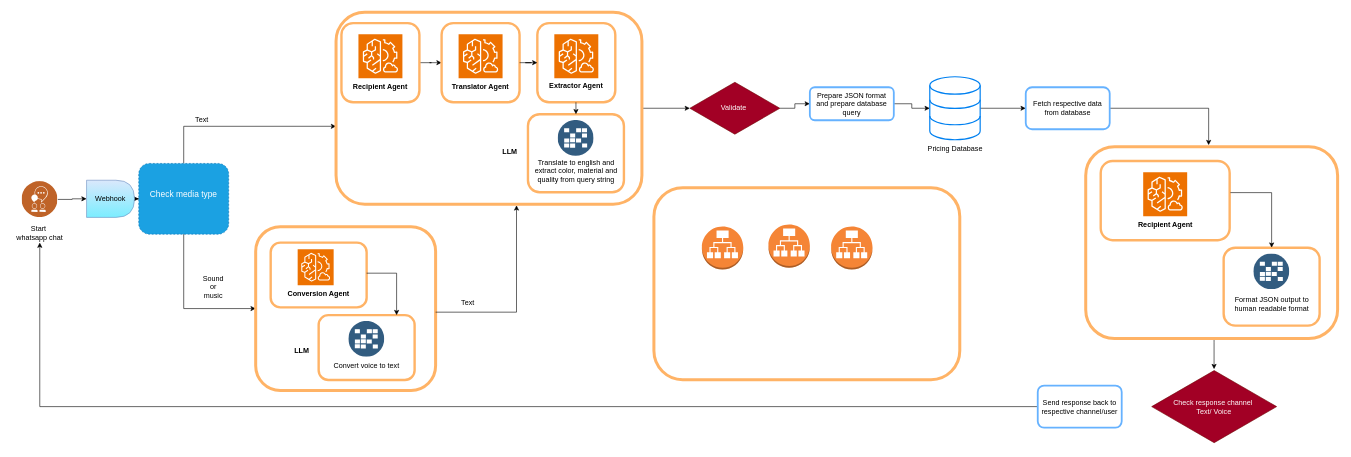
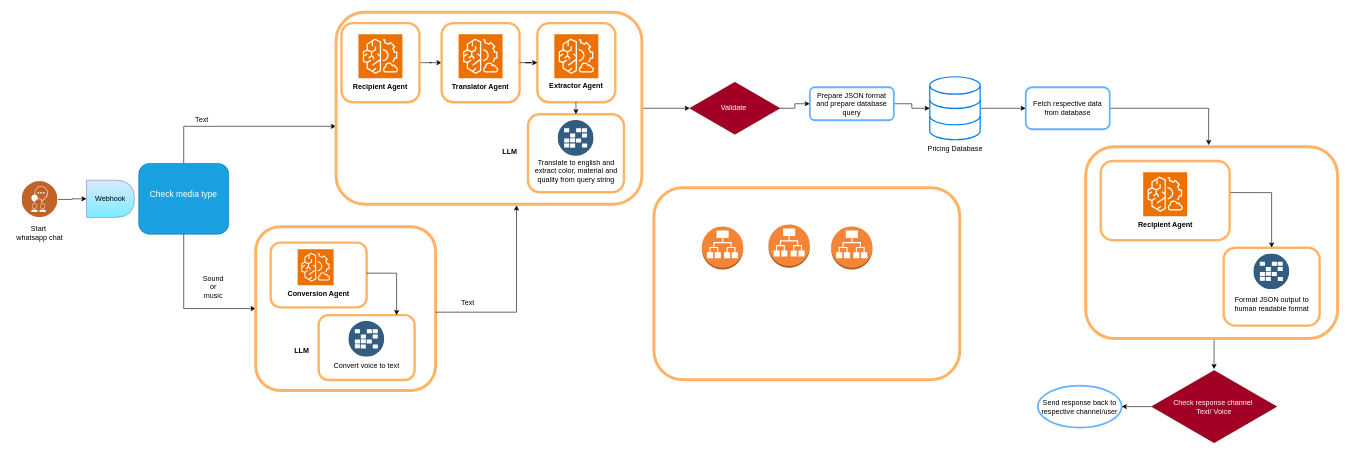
(136, 199) -> none
(183, 199) -> (183, 199)
(536, 407) -> none
(1080, 407) -> (1080, 407)
none -> (1139, 407)
